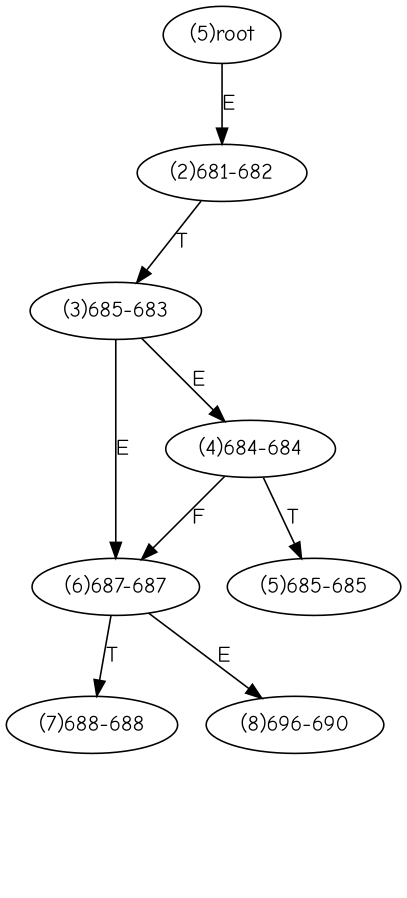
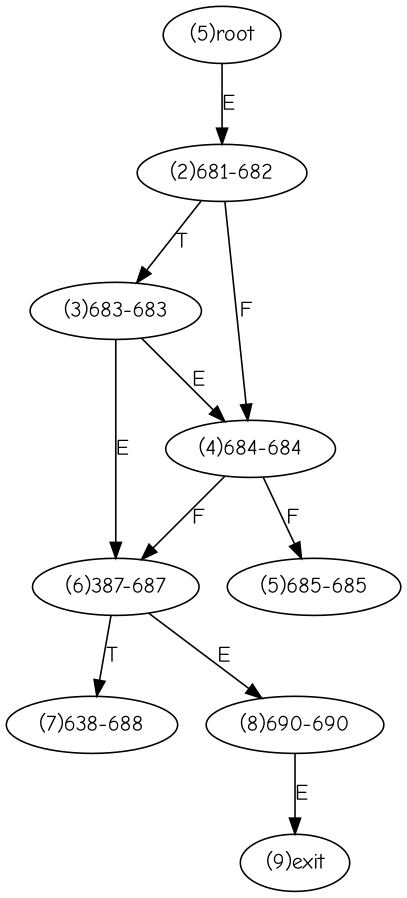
none -> (235, 303)
(116, 311) -> (116, 311)
(293, 518) -> (293, 518)
(116, 587) -> (116, 587)
(92, 725) -> (92, 725)
(295, 725) -> (295, 725)
none -> (295, 863)
